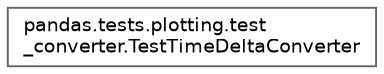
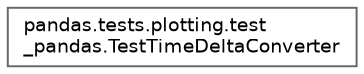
(192, 37) -> (182, 37)
